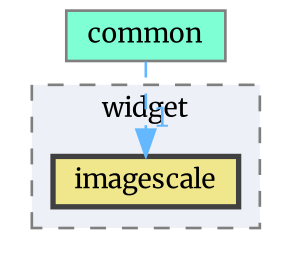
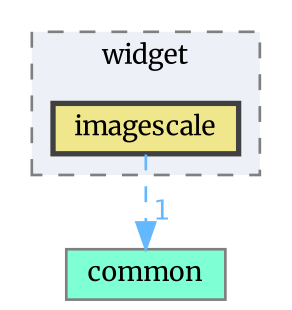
(146, 102) -> (146, 192)
